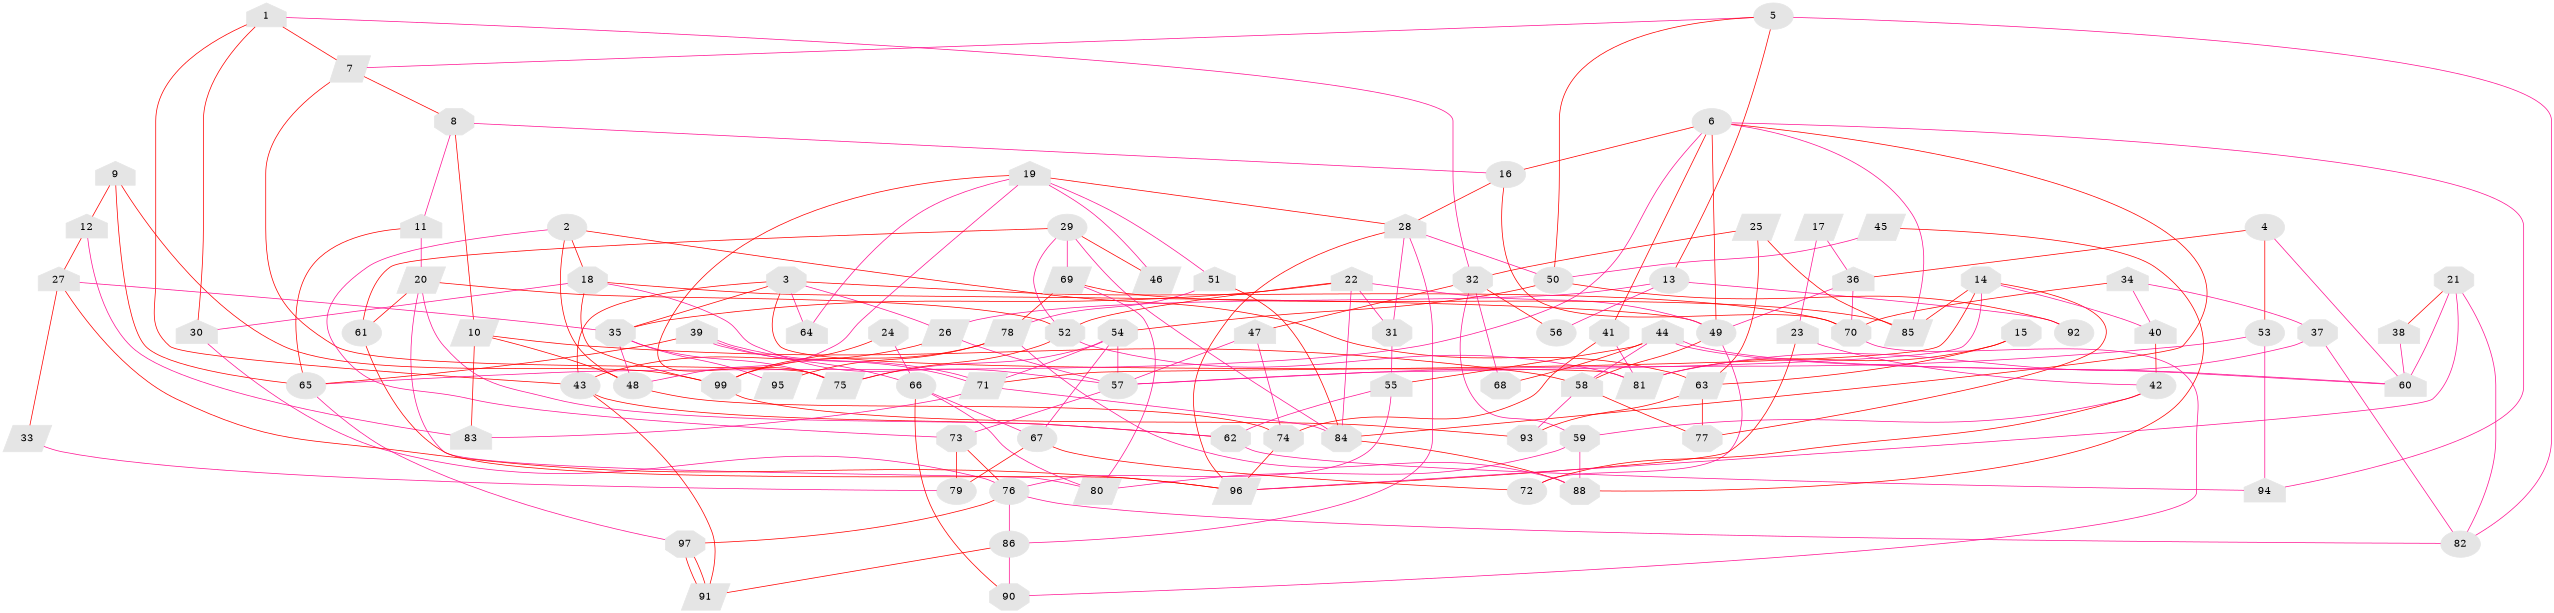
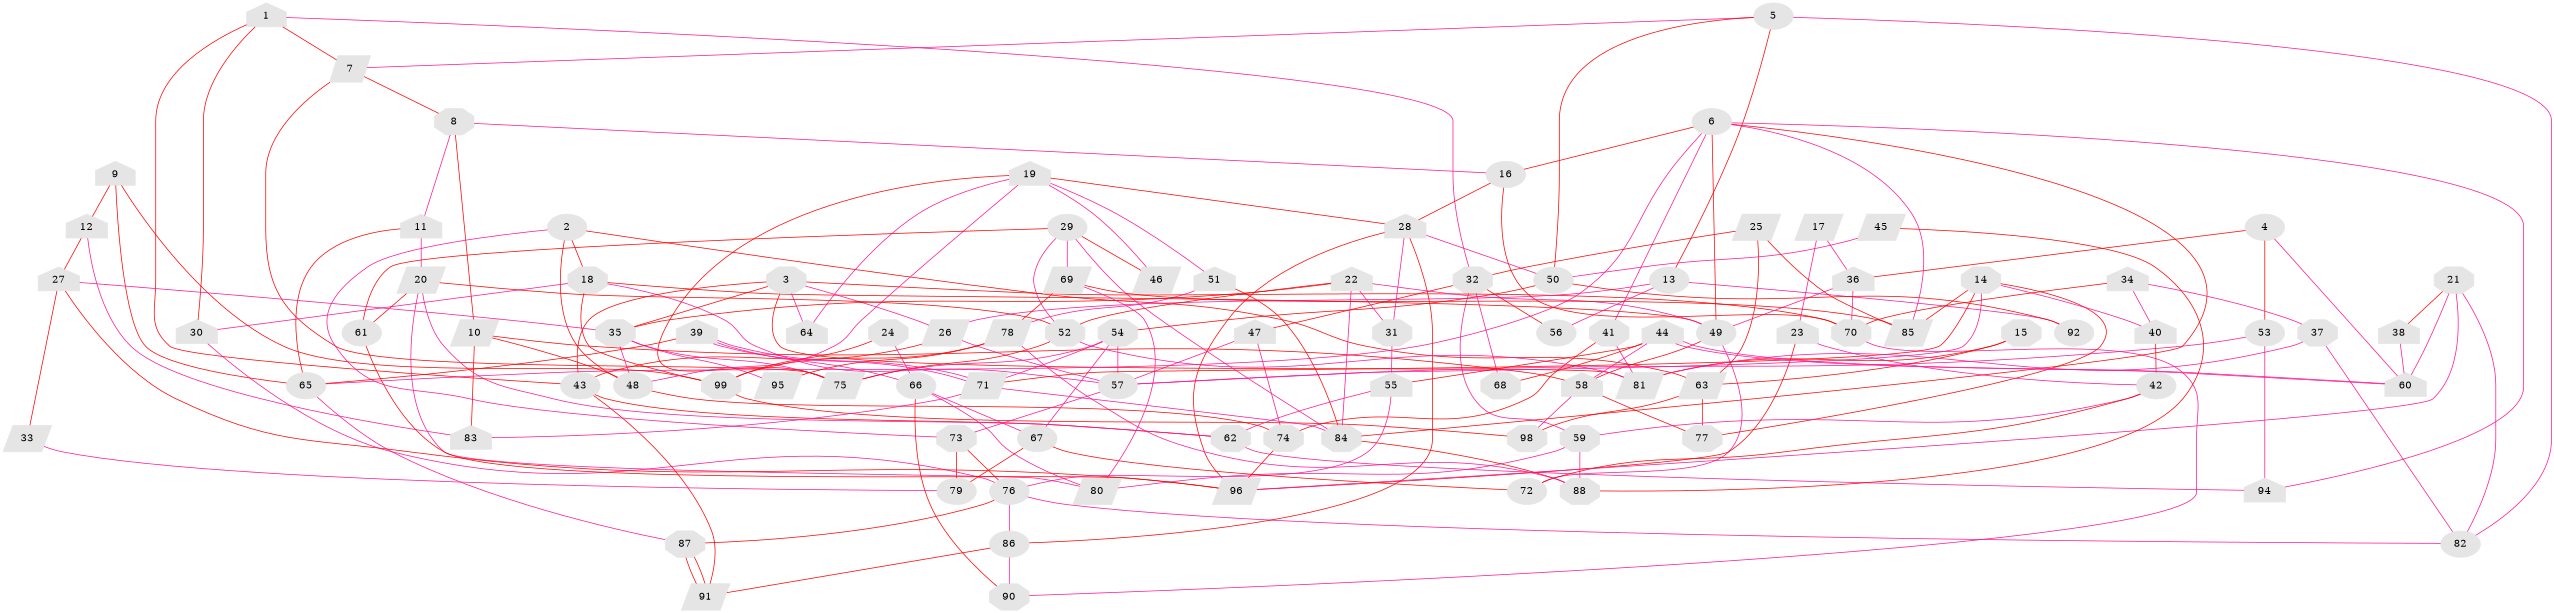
(1661, 227) -> (1661, 227)
(1527, 439) -> (1527, 439)
(1344, 503) -> (1344, 503)
(685, 544) -> (685, 544)
